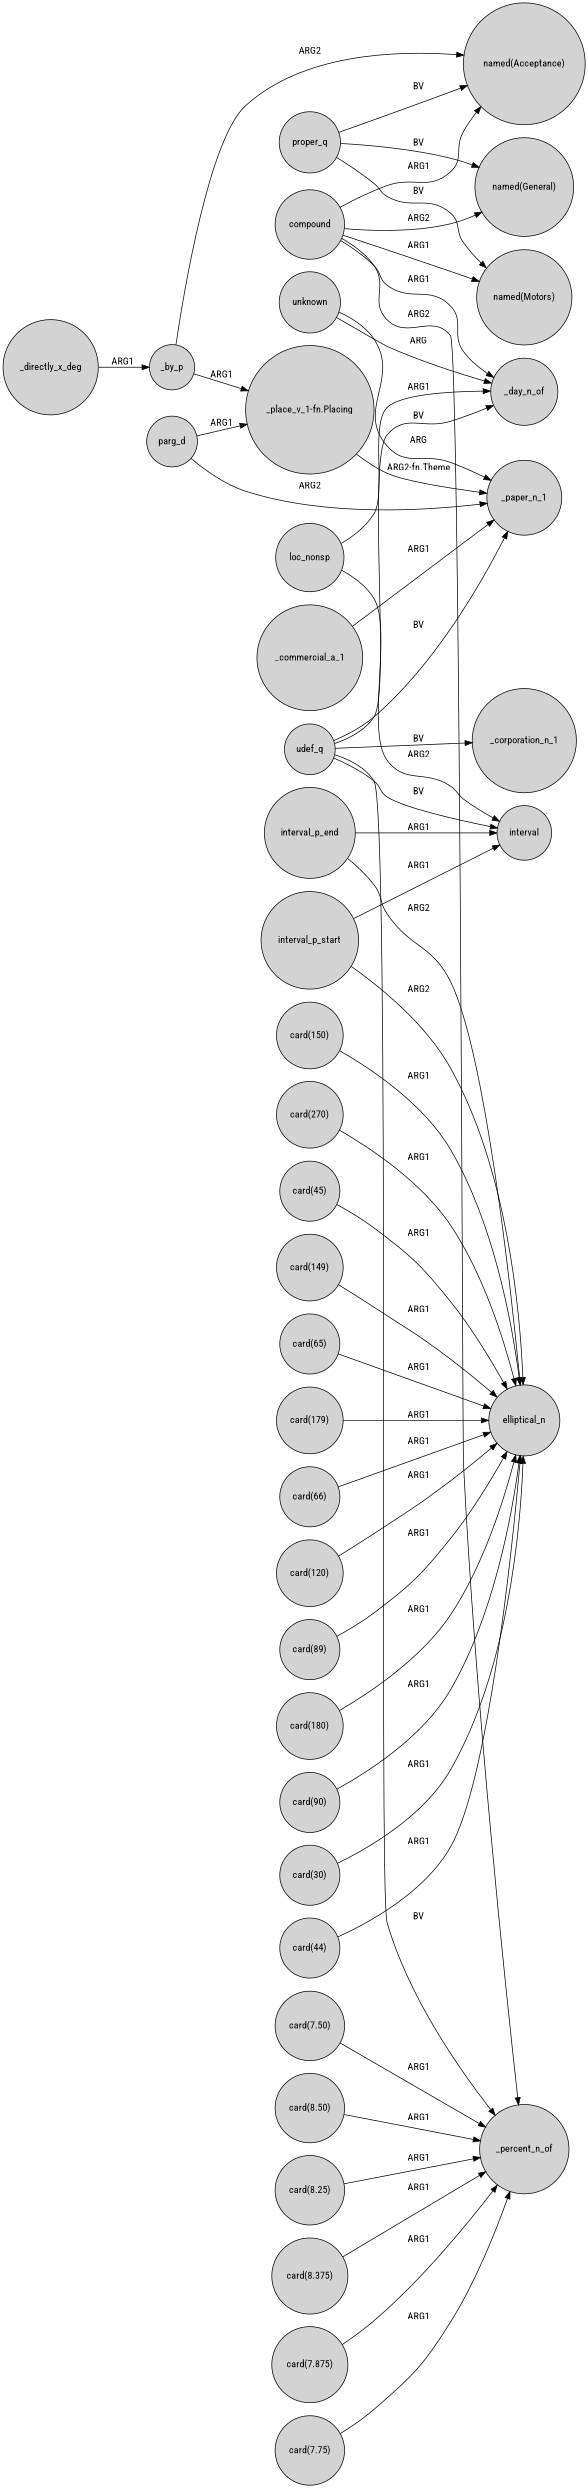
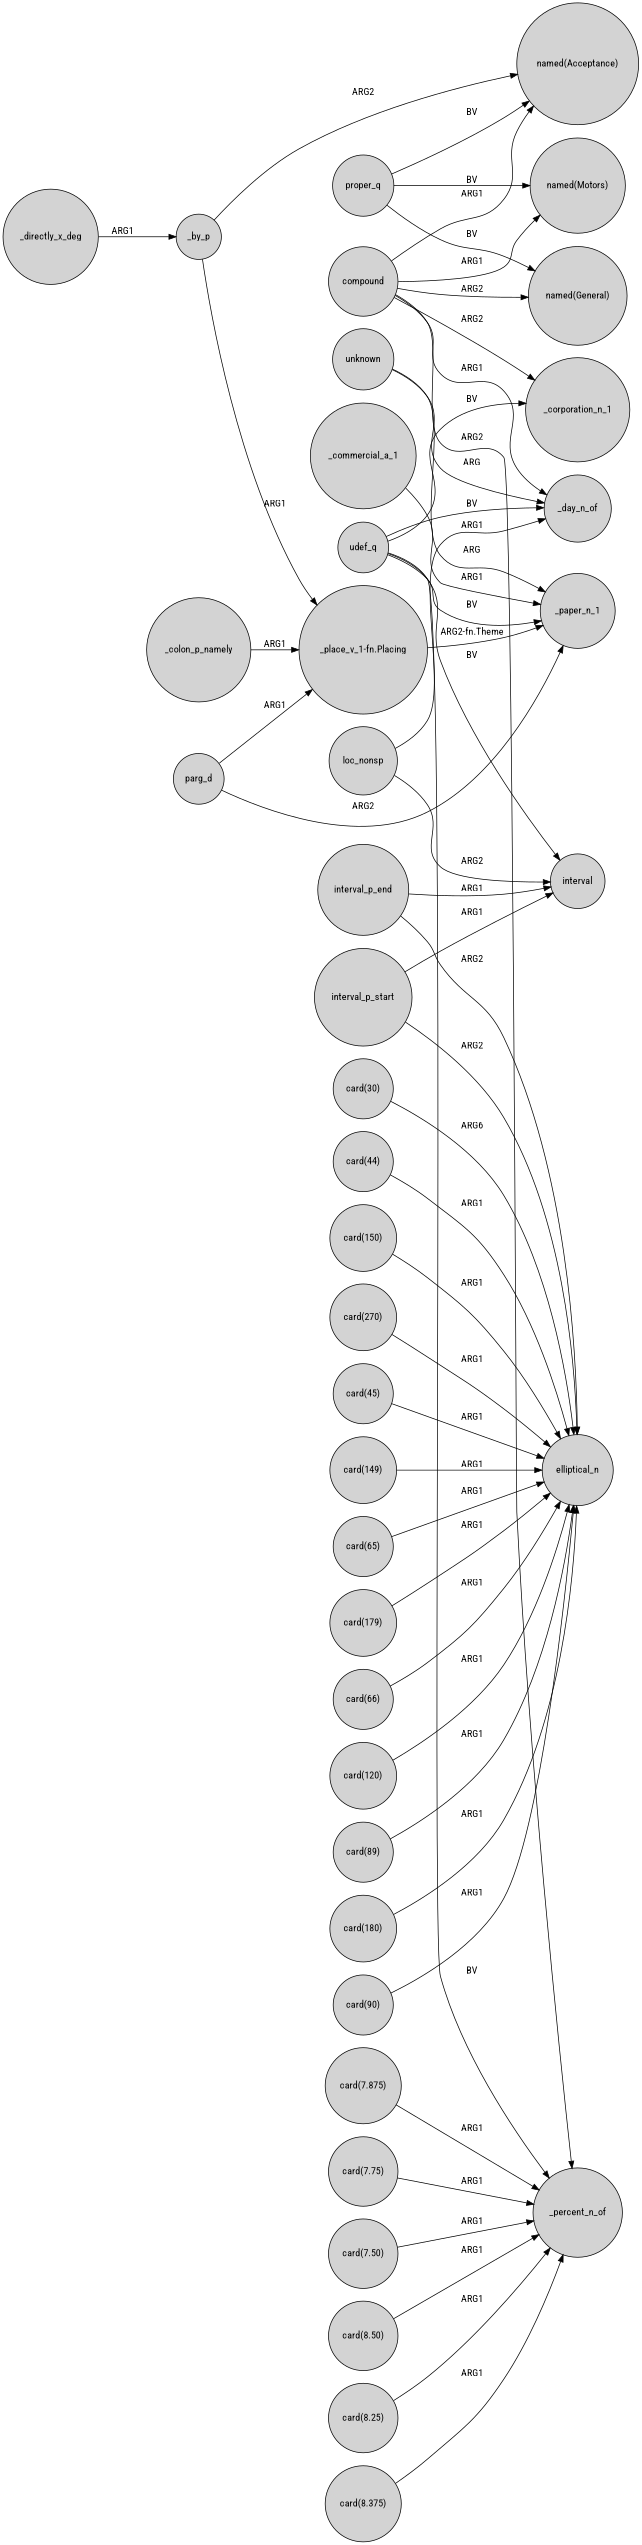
none -> (462, 335)
none -> (199, 650)
(419, 1765) -> (472, 1126)
